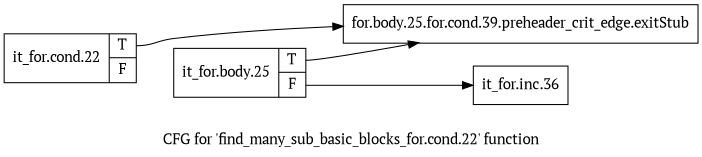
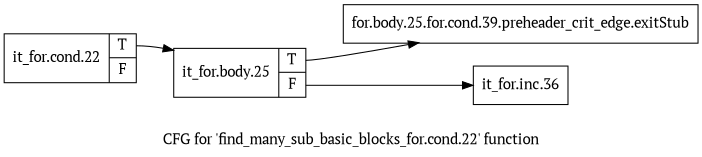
(234, 33) -> (150, 46)
